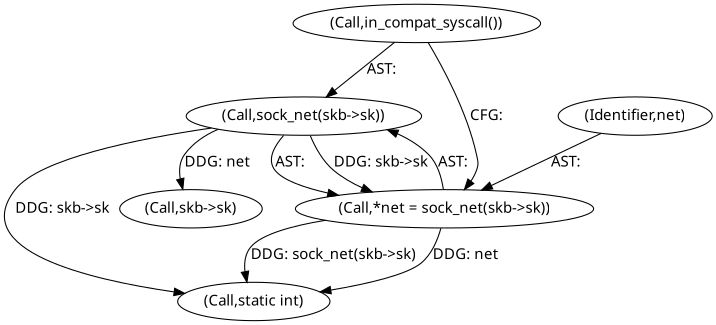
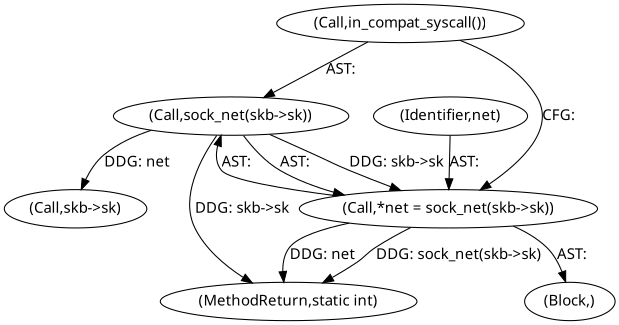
(254, 301) -> (289, 301)
none -> (570, 301)
